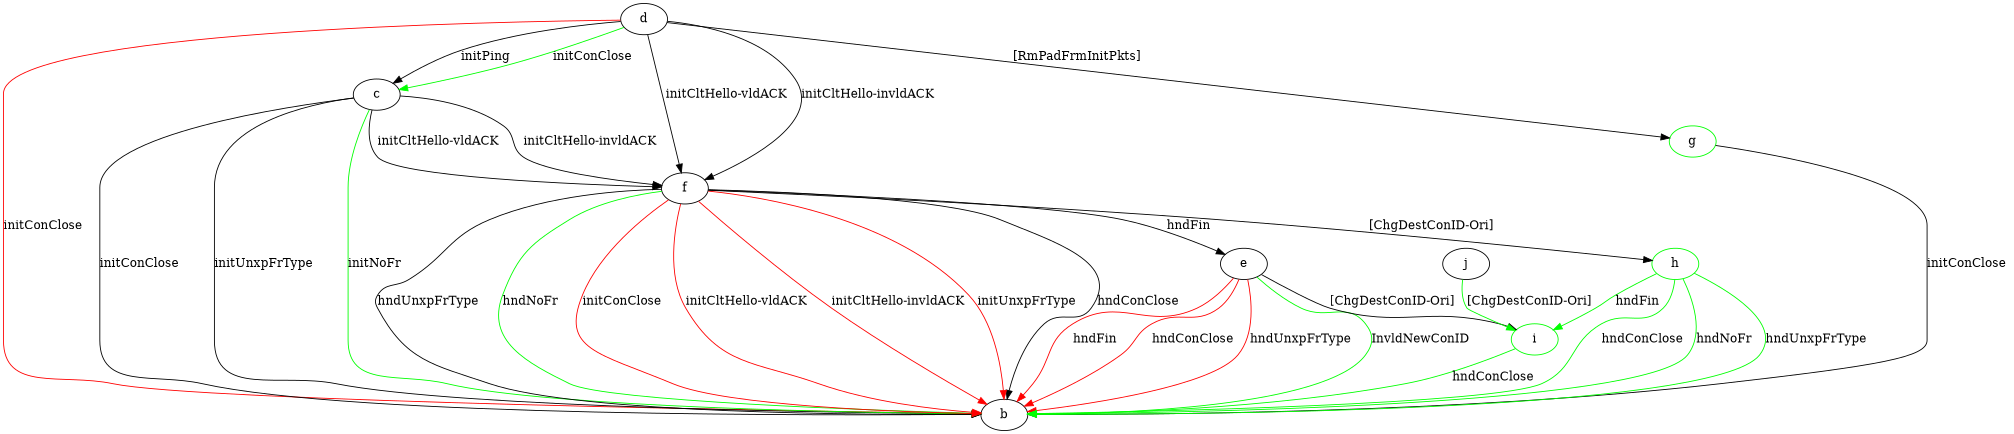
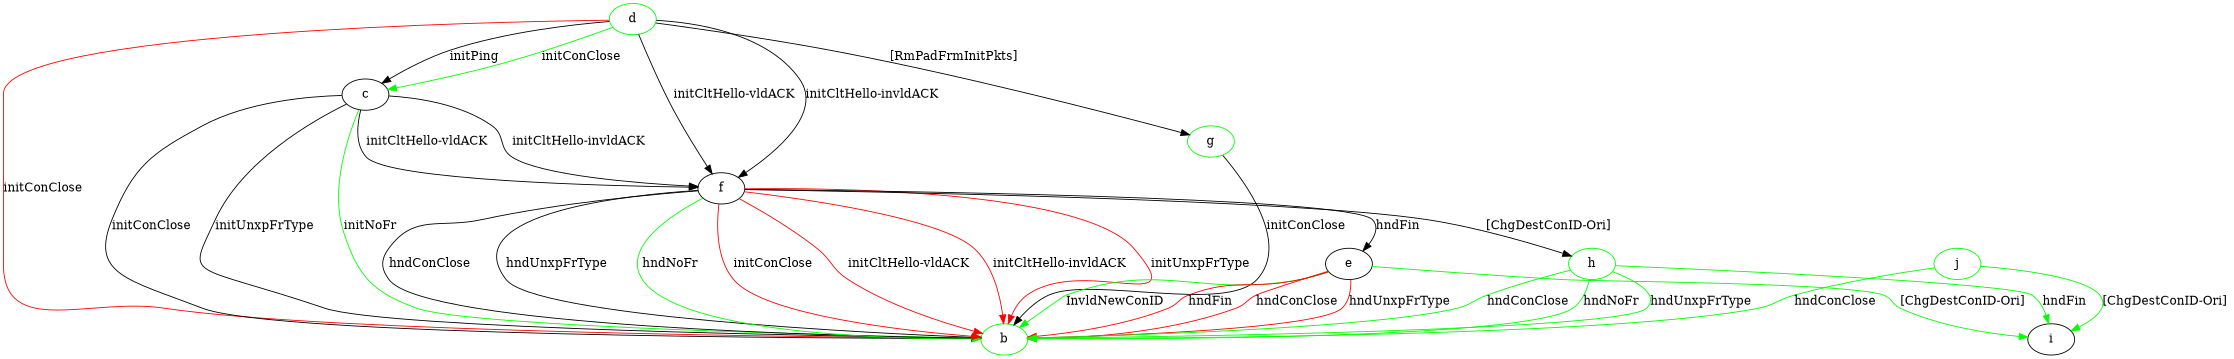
(644, 19) -> (633, 19)
(1466, 264) -> (1957, 264)
(1381, 317) -> (1700, 283)
(1535, 339) -> (2051, 339)
(1279, 401) -> (1579, 326)
(1004, 415) -> (1004, 339)
